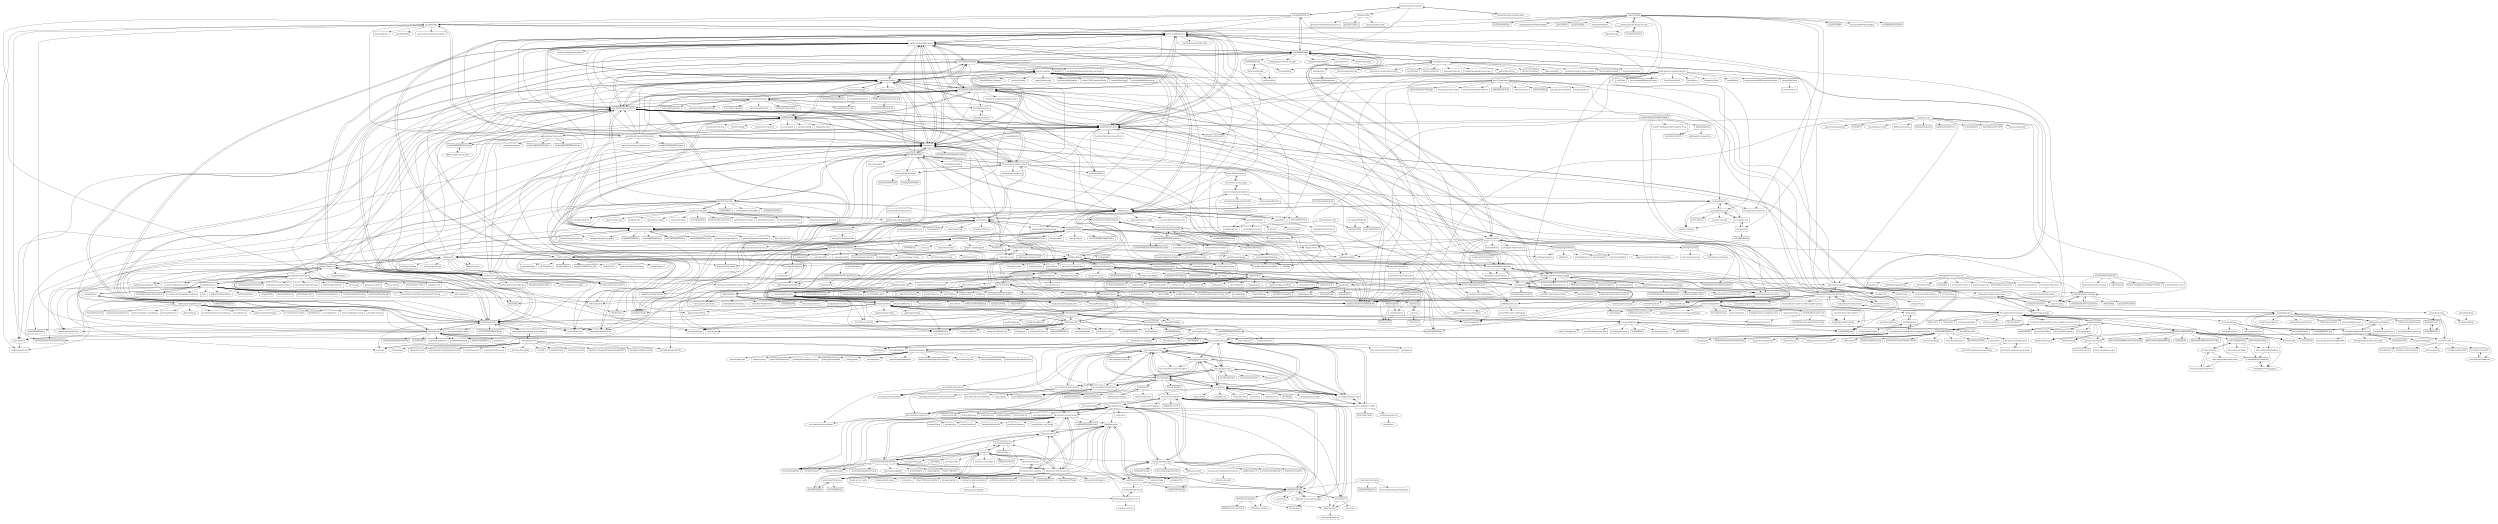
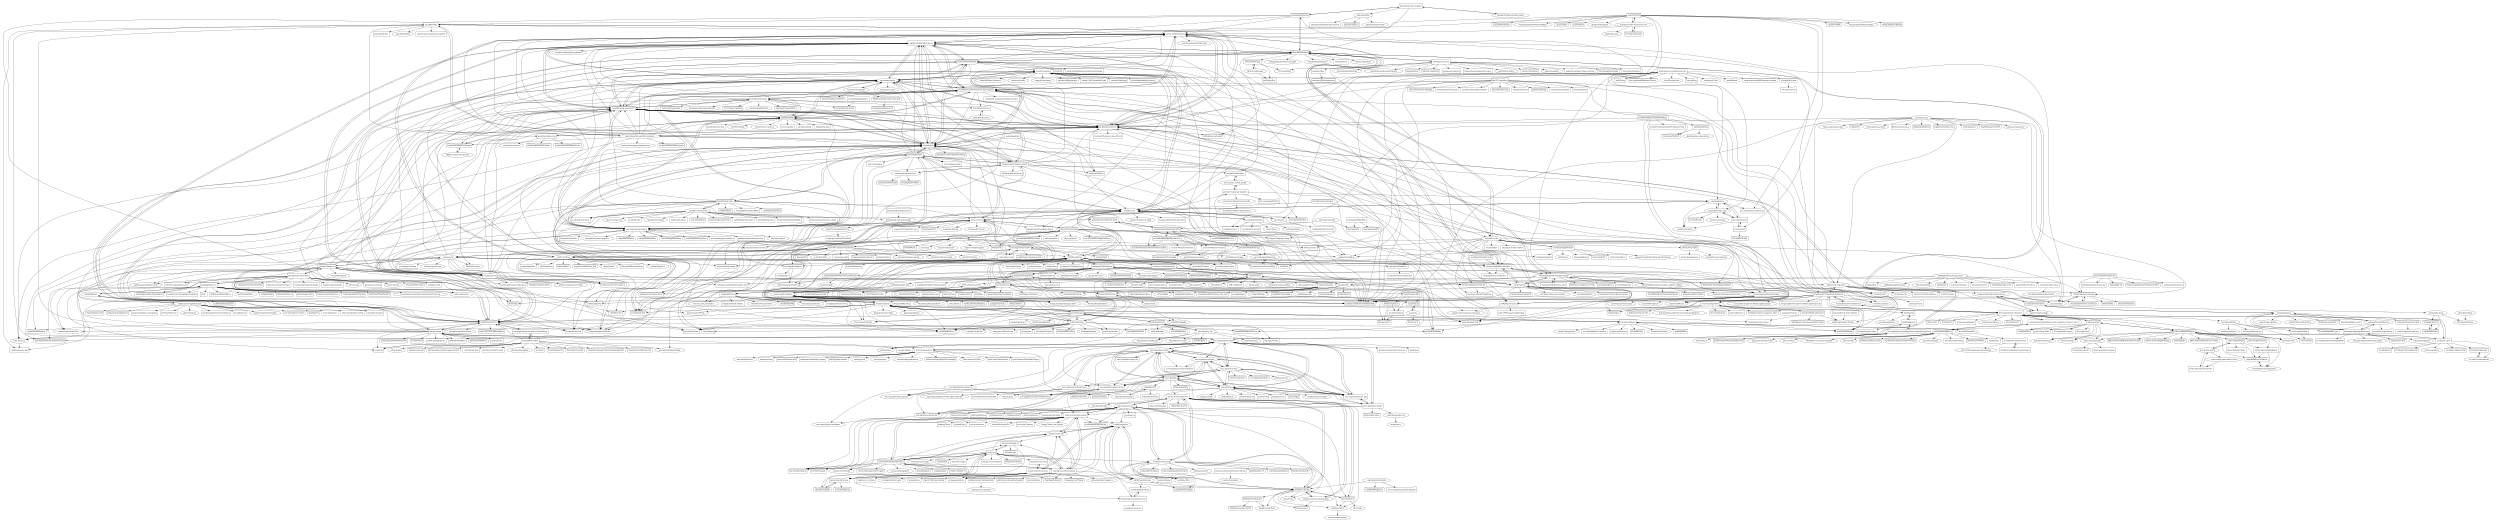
(571, 239) -> (569, 239)
